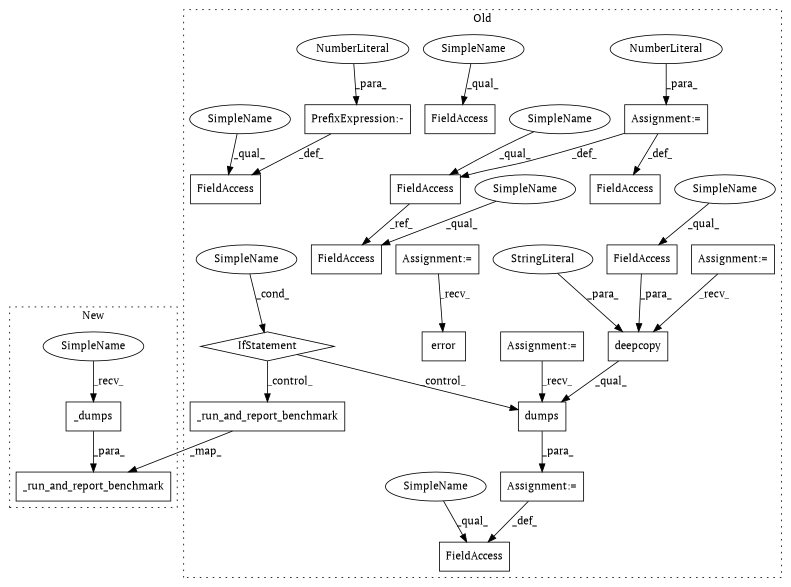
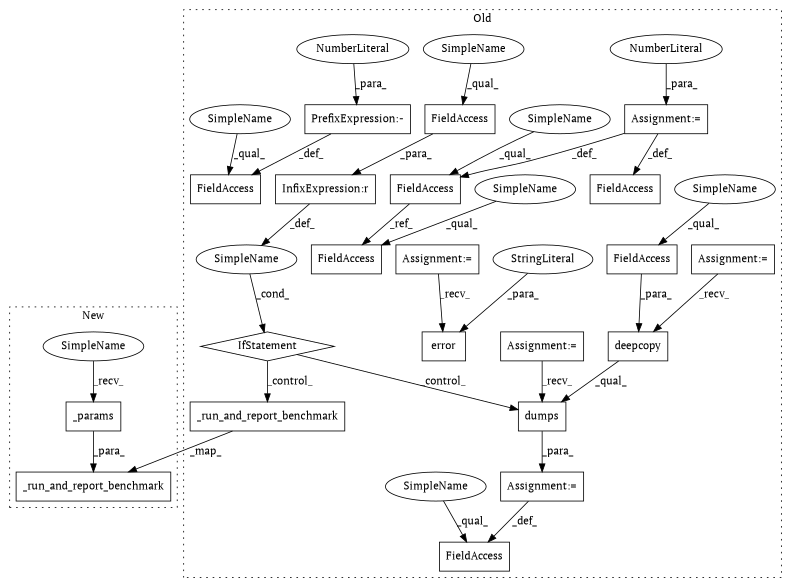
none -> (325, 189)
(587, 300) -> (497, 300)
(93, 416) -> (93, 416)
